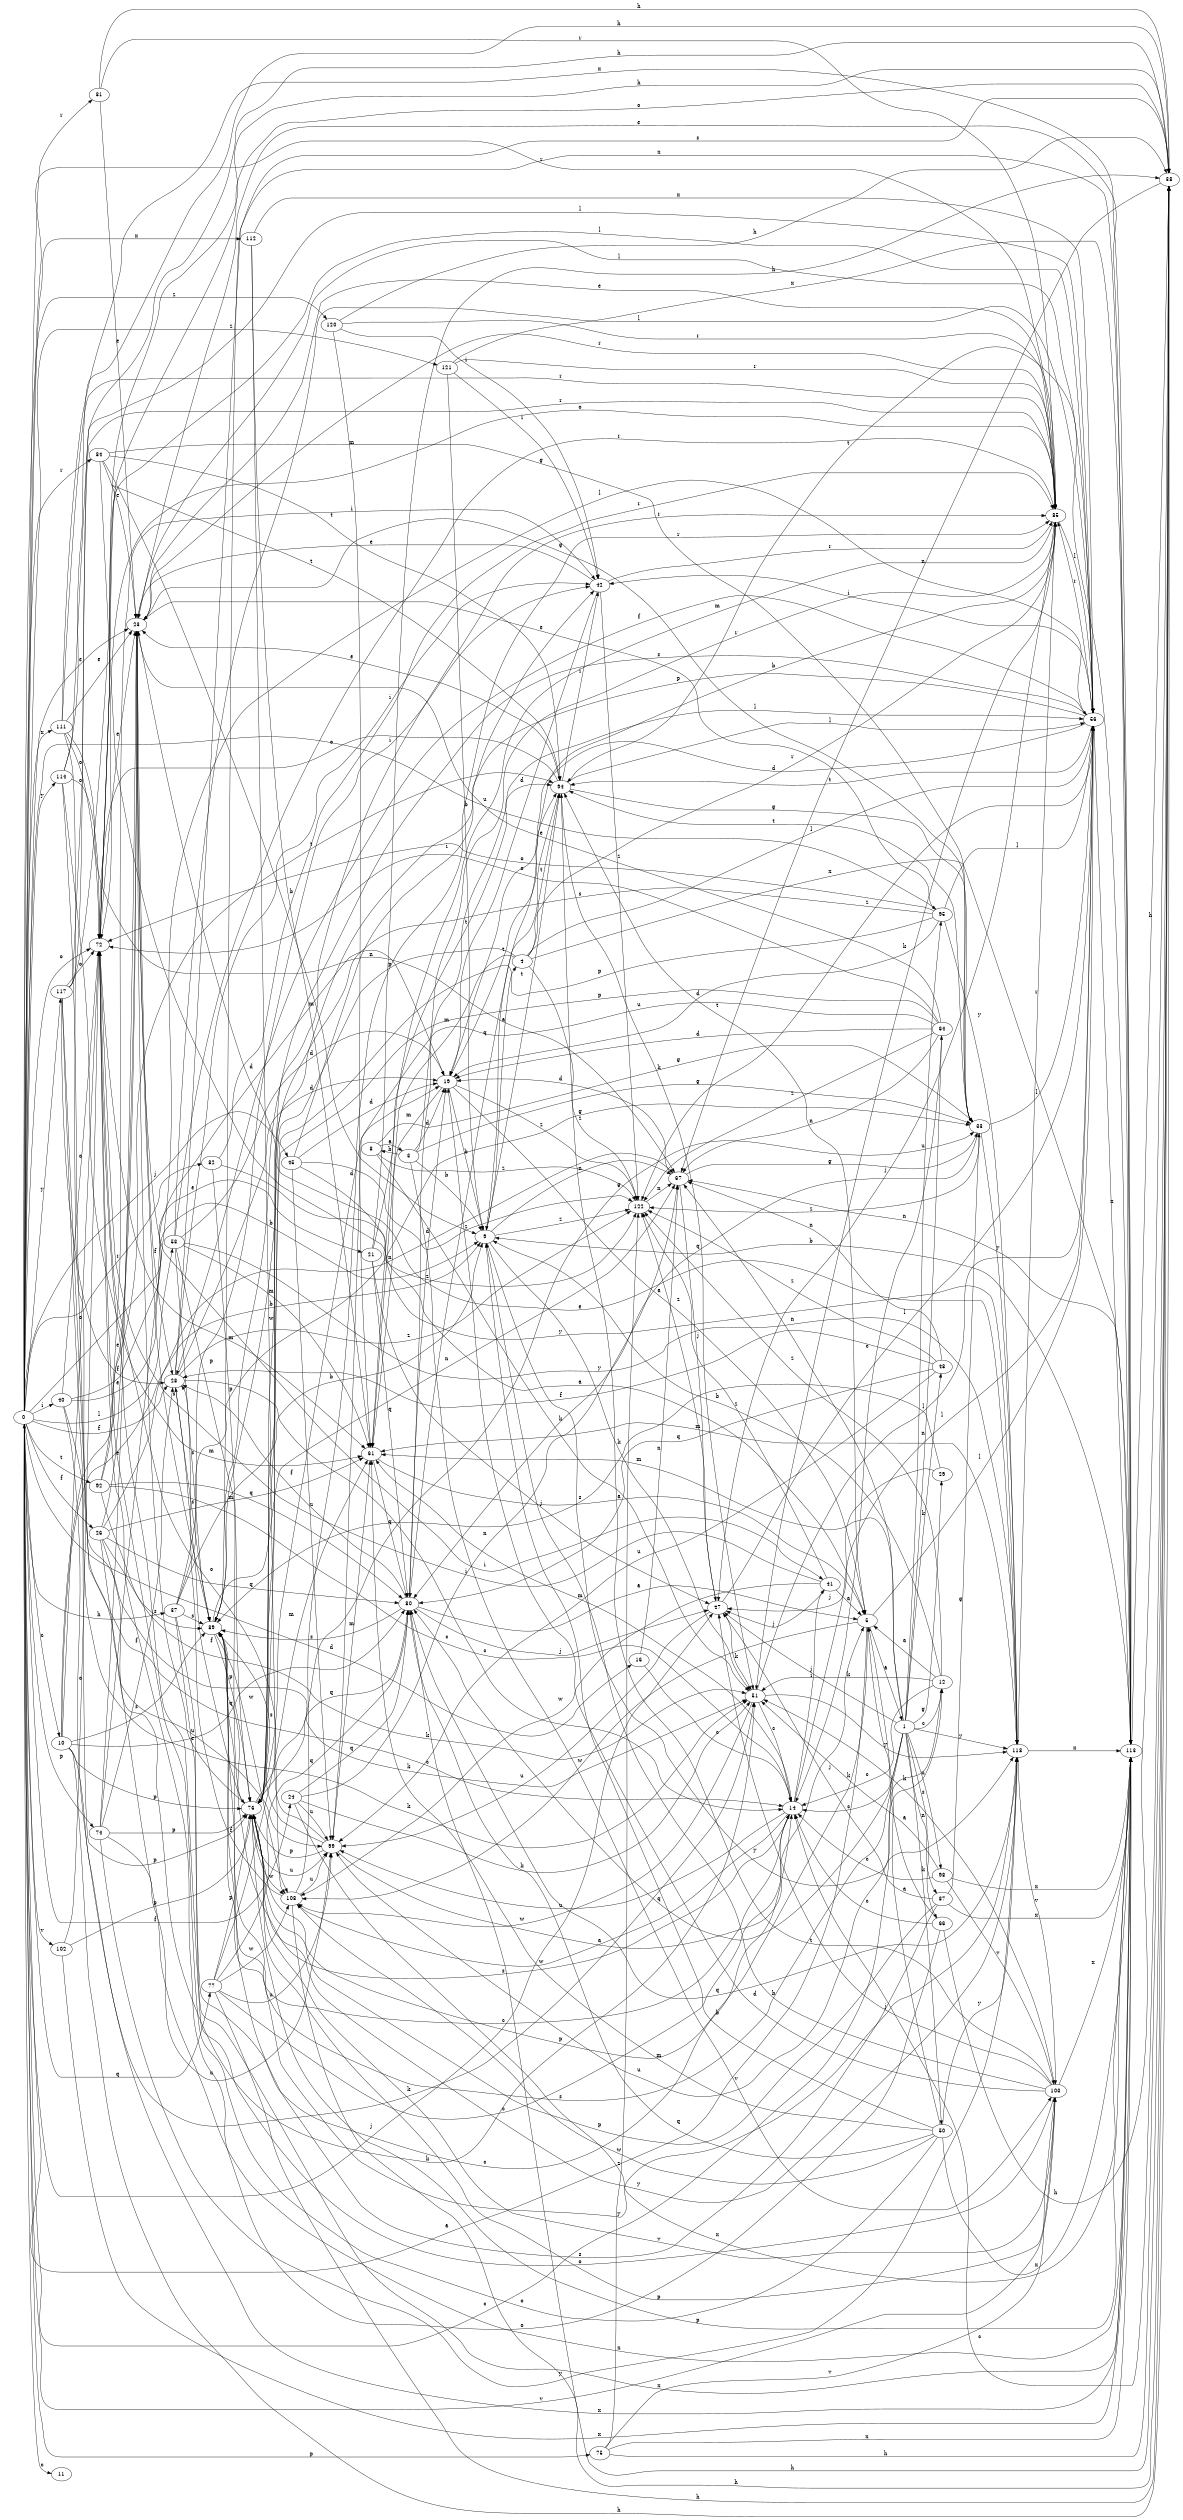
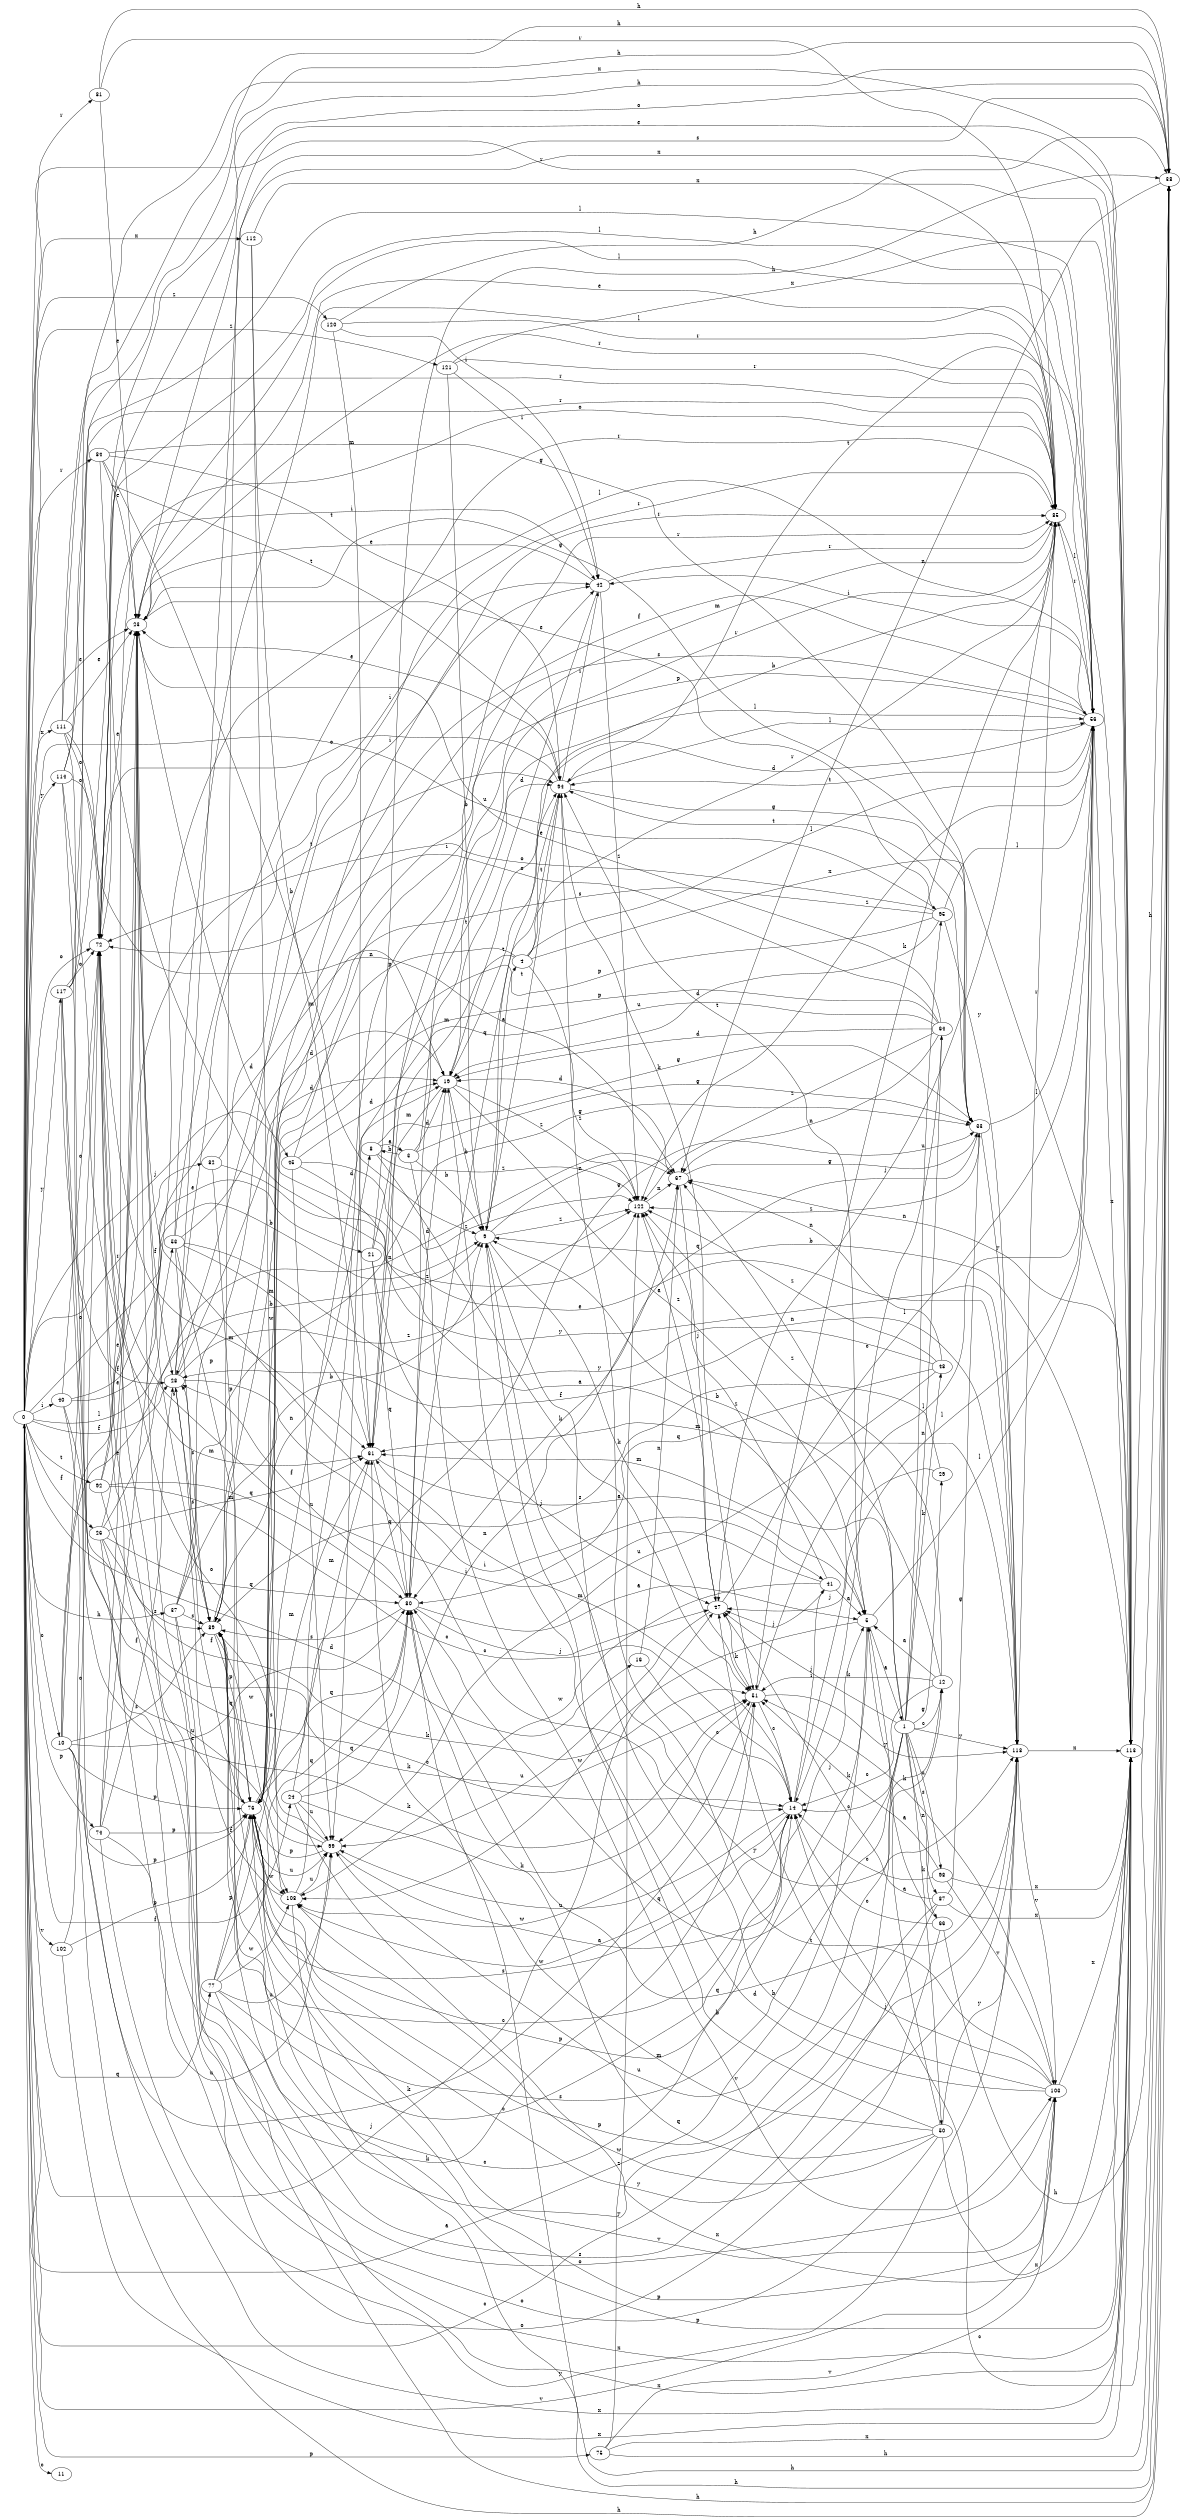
(893, 199) -> (1113, 353)
(426, 1380) -> (309, 1411)
(351, 1652) -> (326, 1627)
